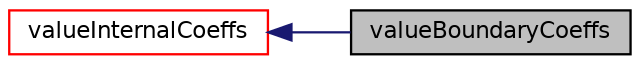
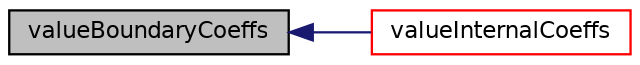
(321, 32) -> (342, 32)
